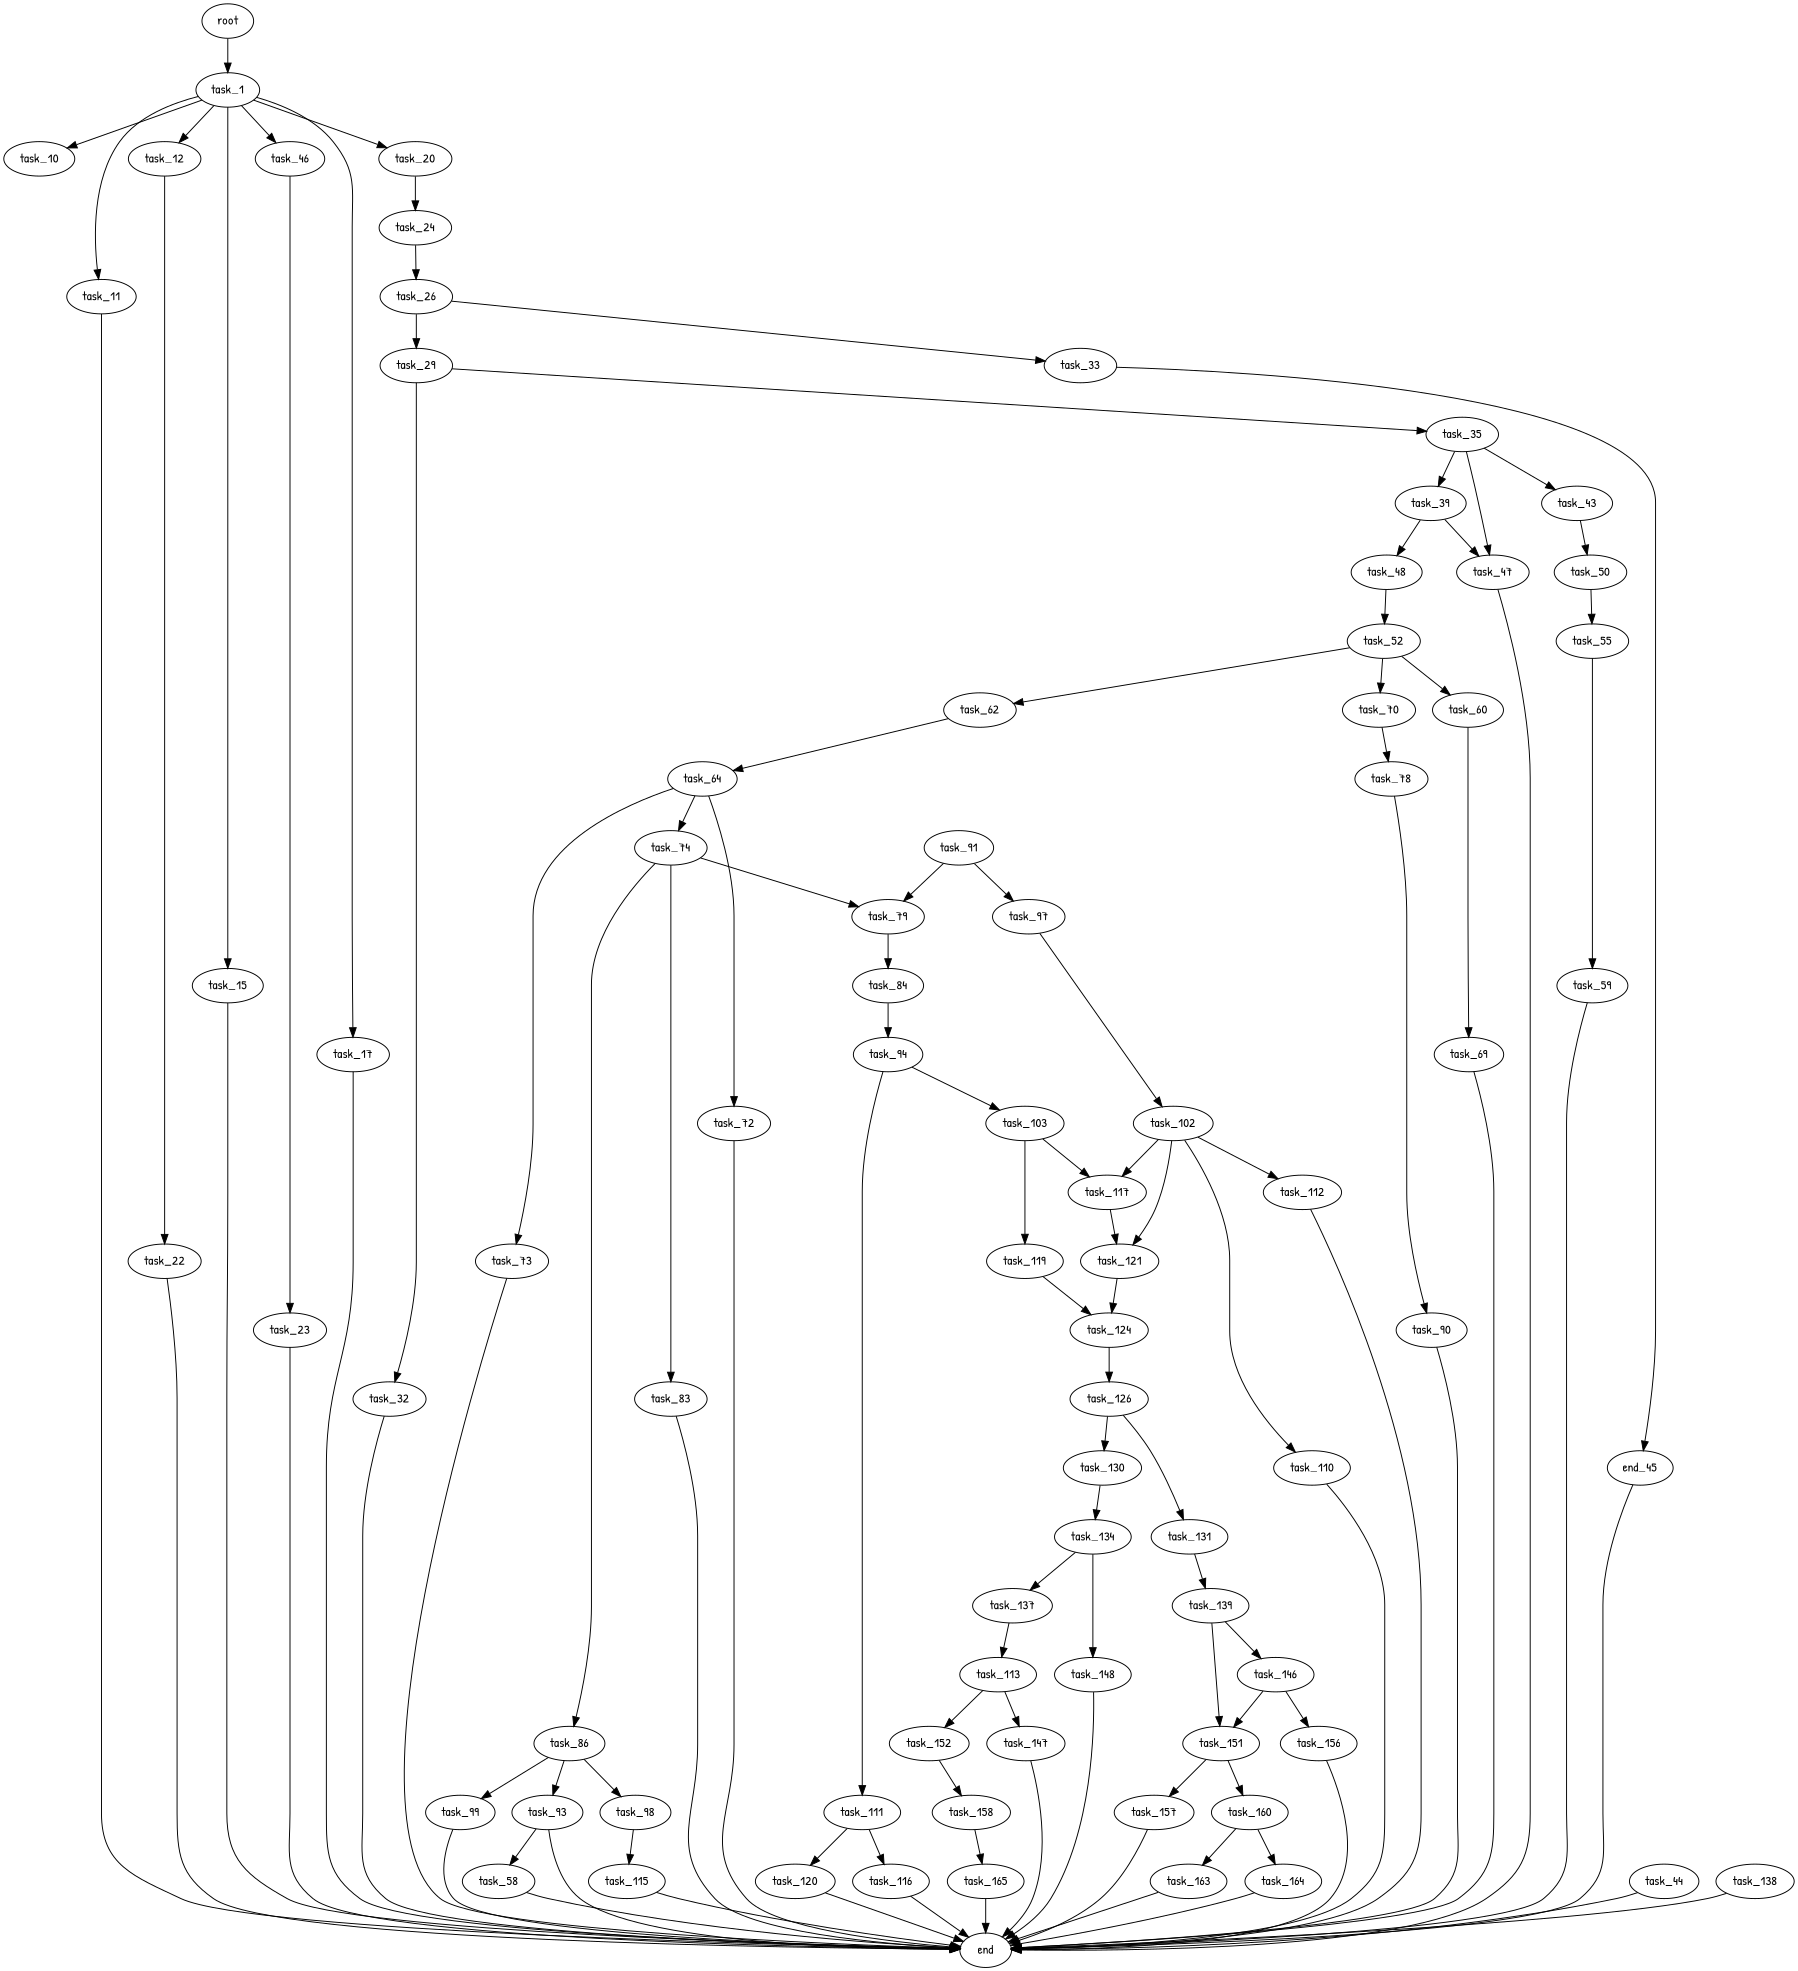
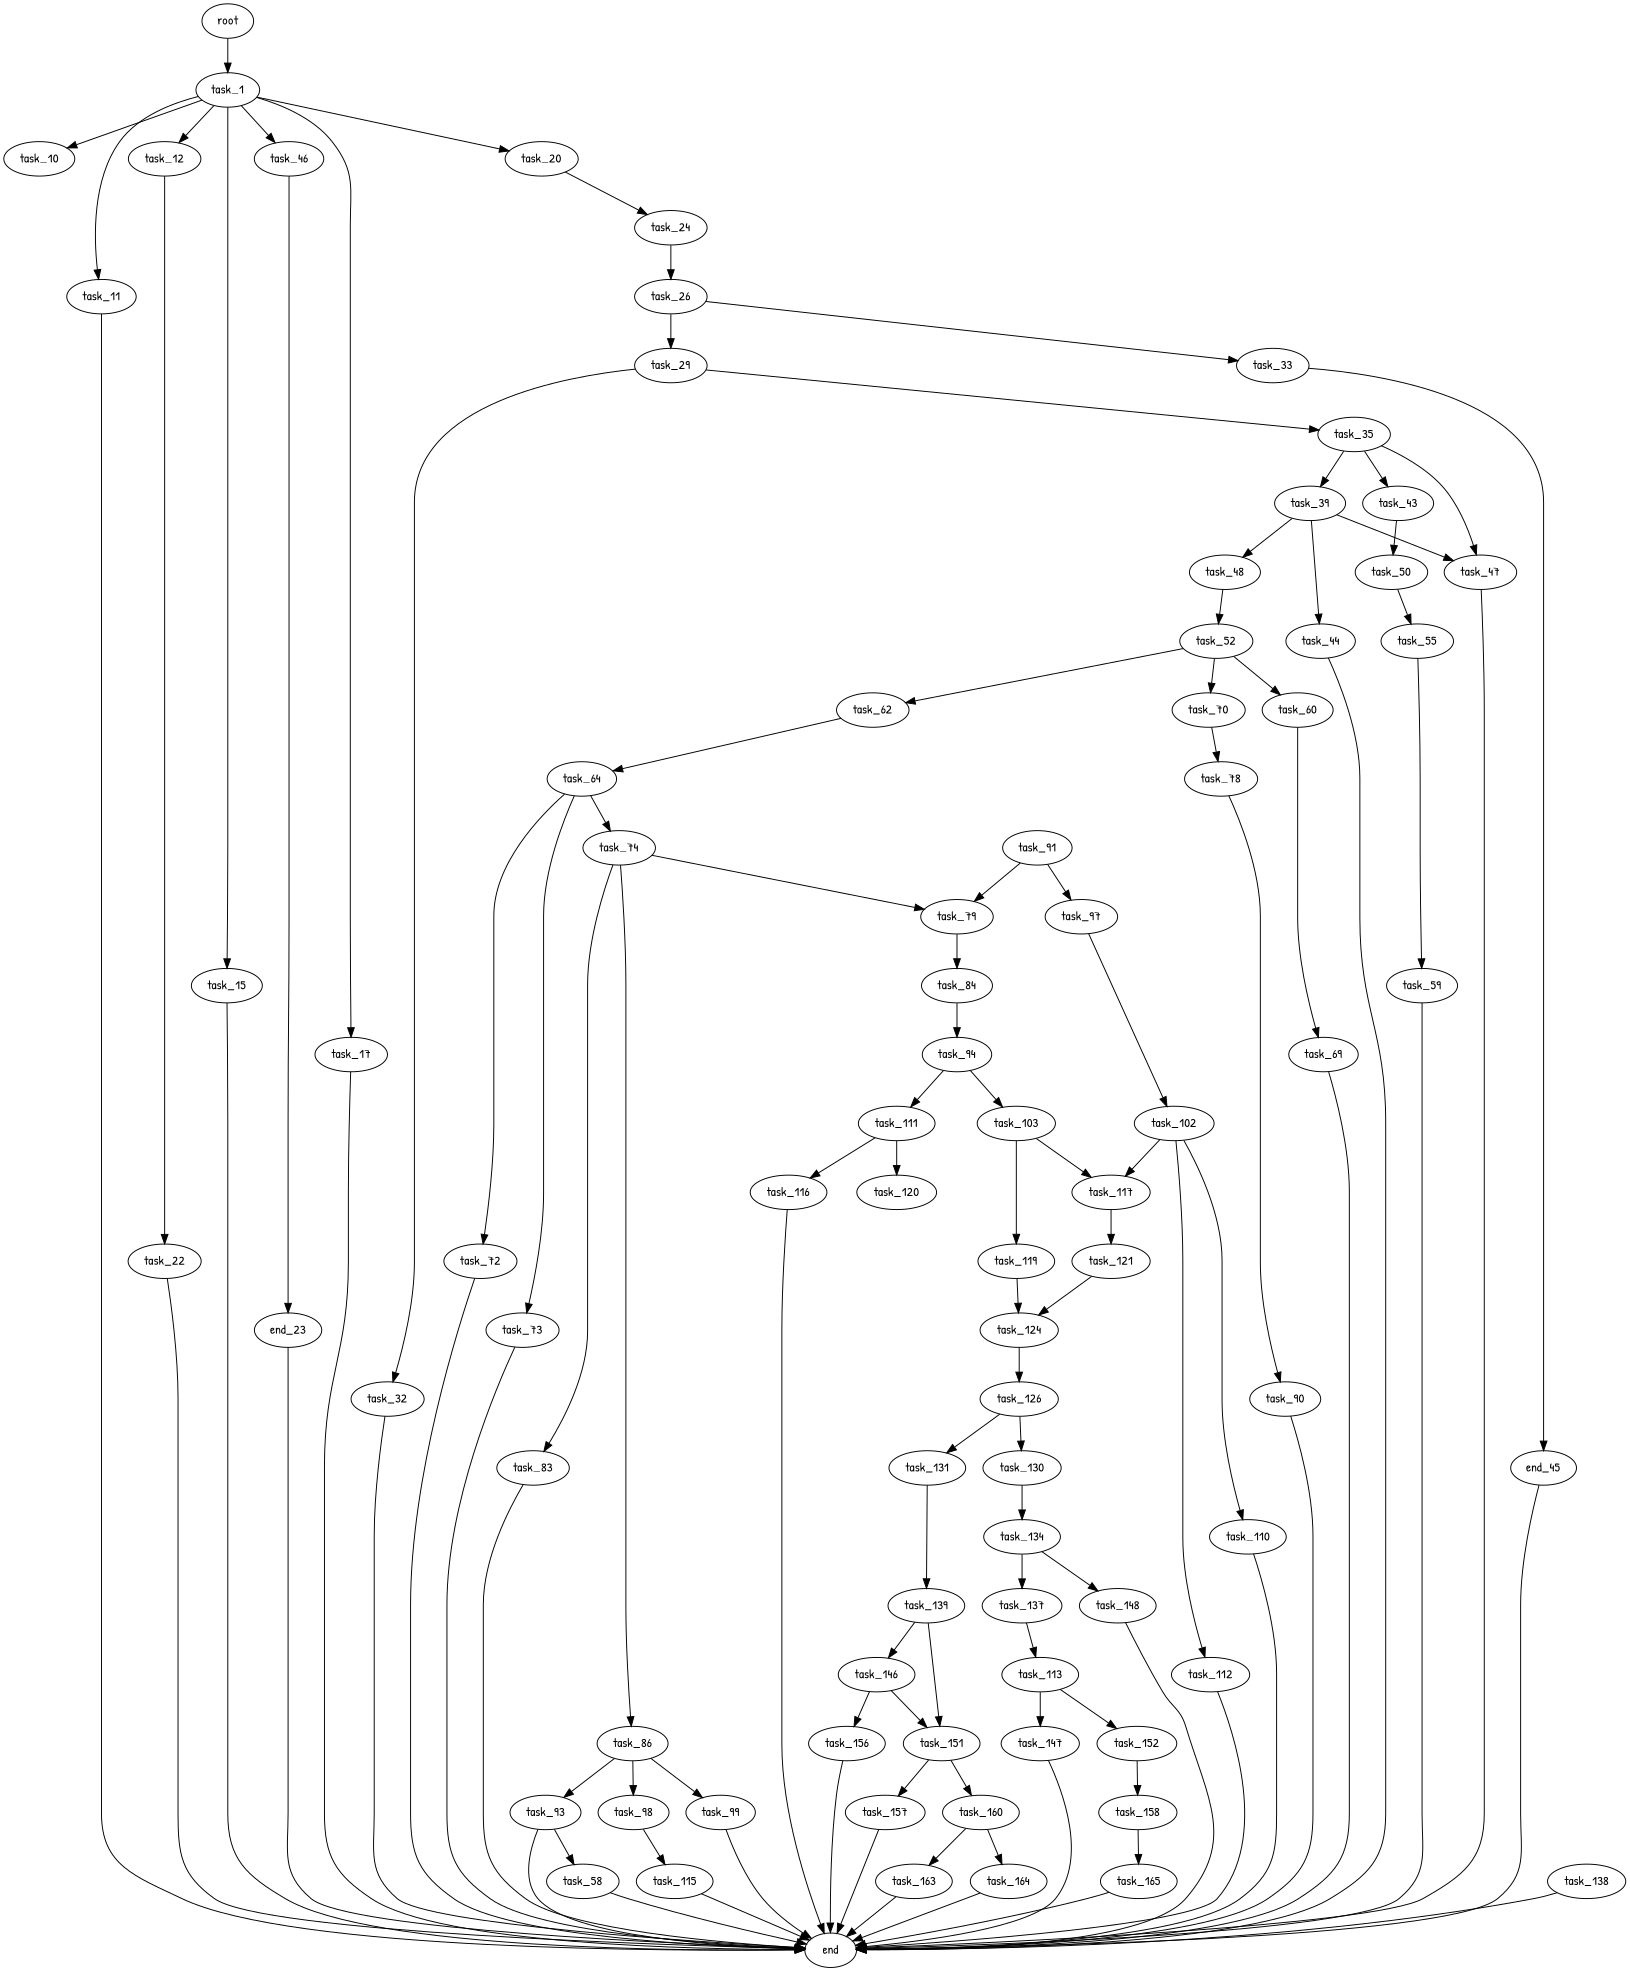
none -> (1315, 567)
(1162, 1191) -> none
(290, 1330) -> (288, 1330)
(890, 1916) -> none
